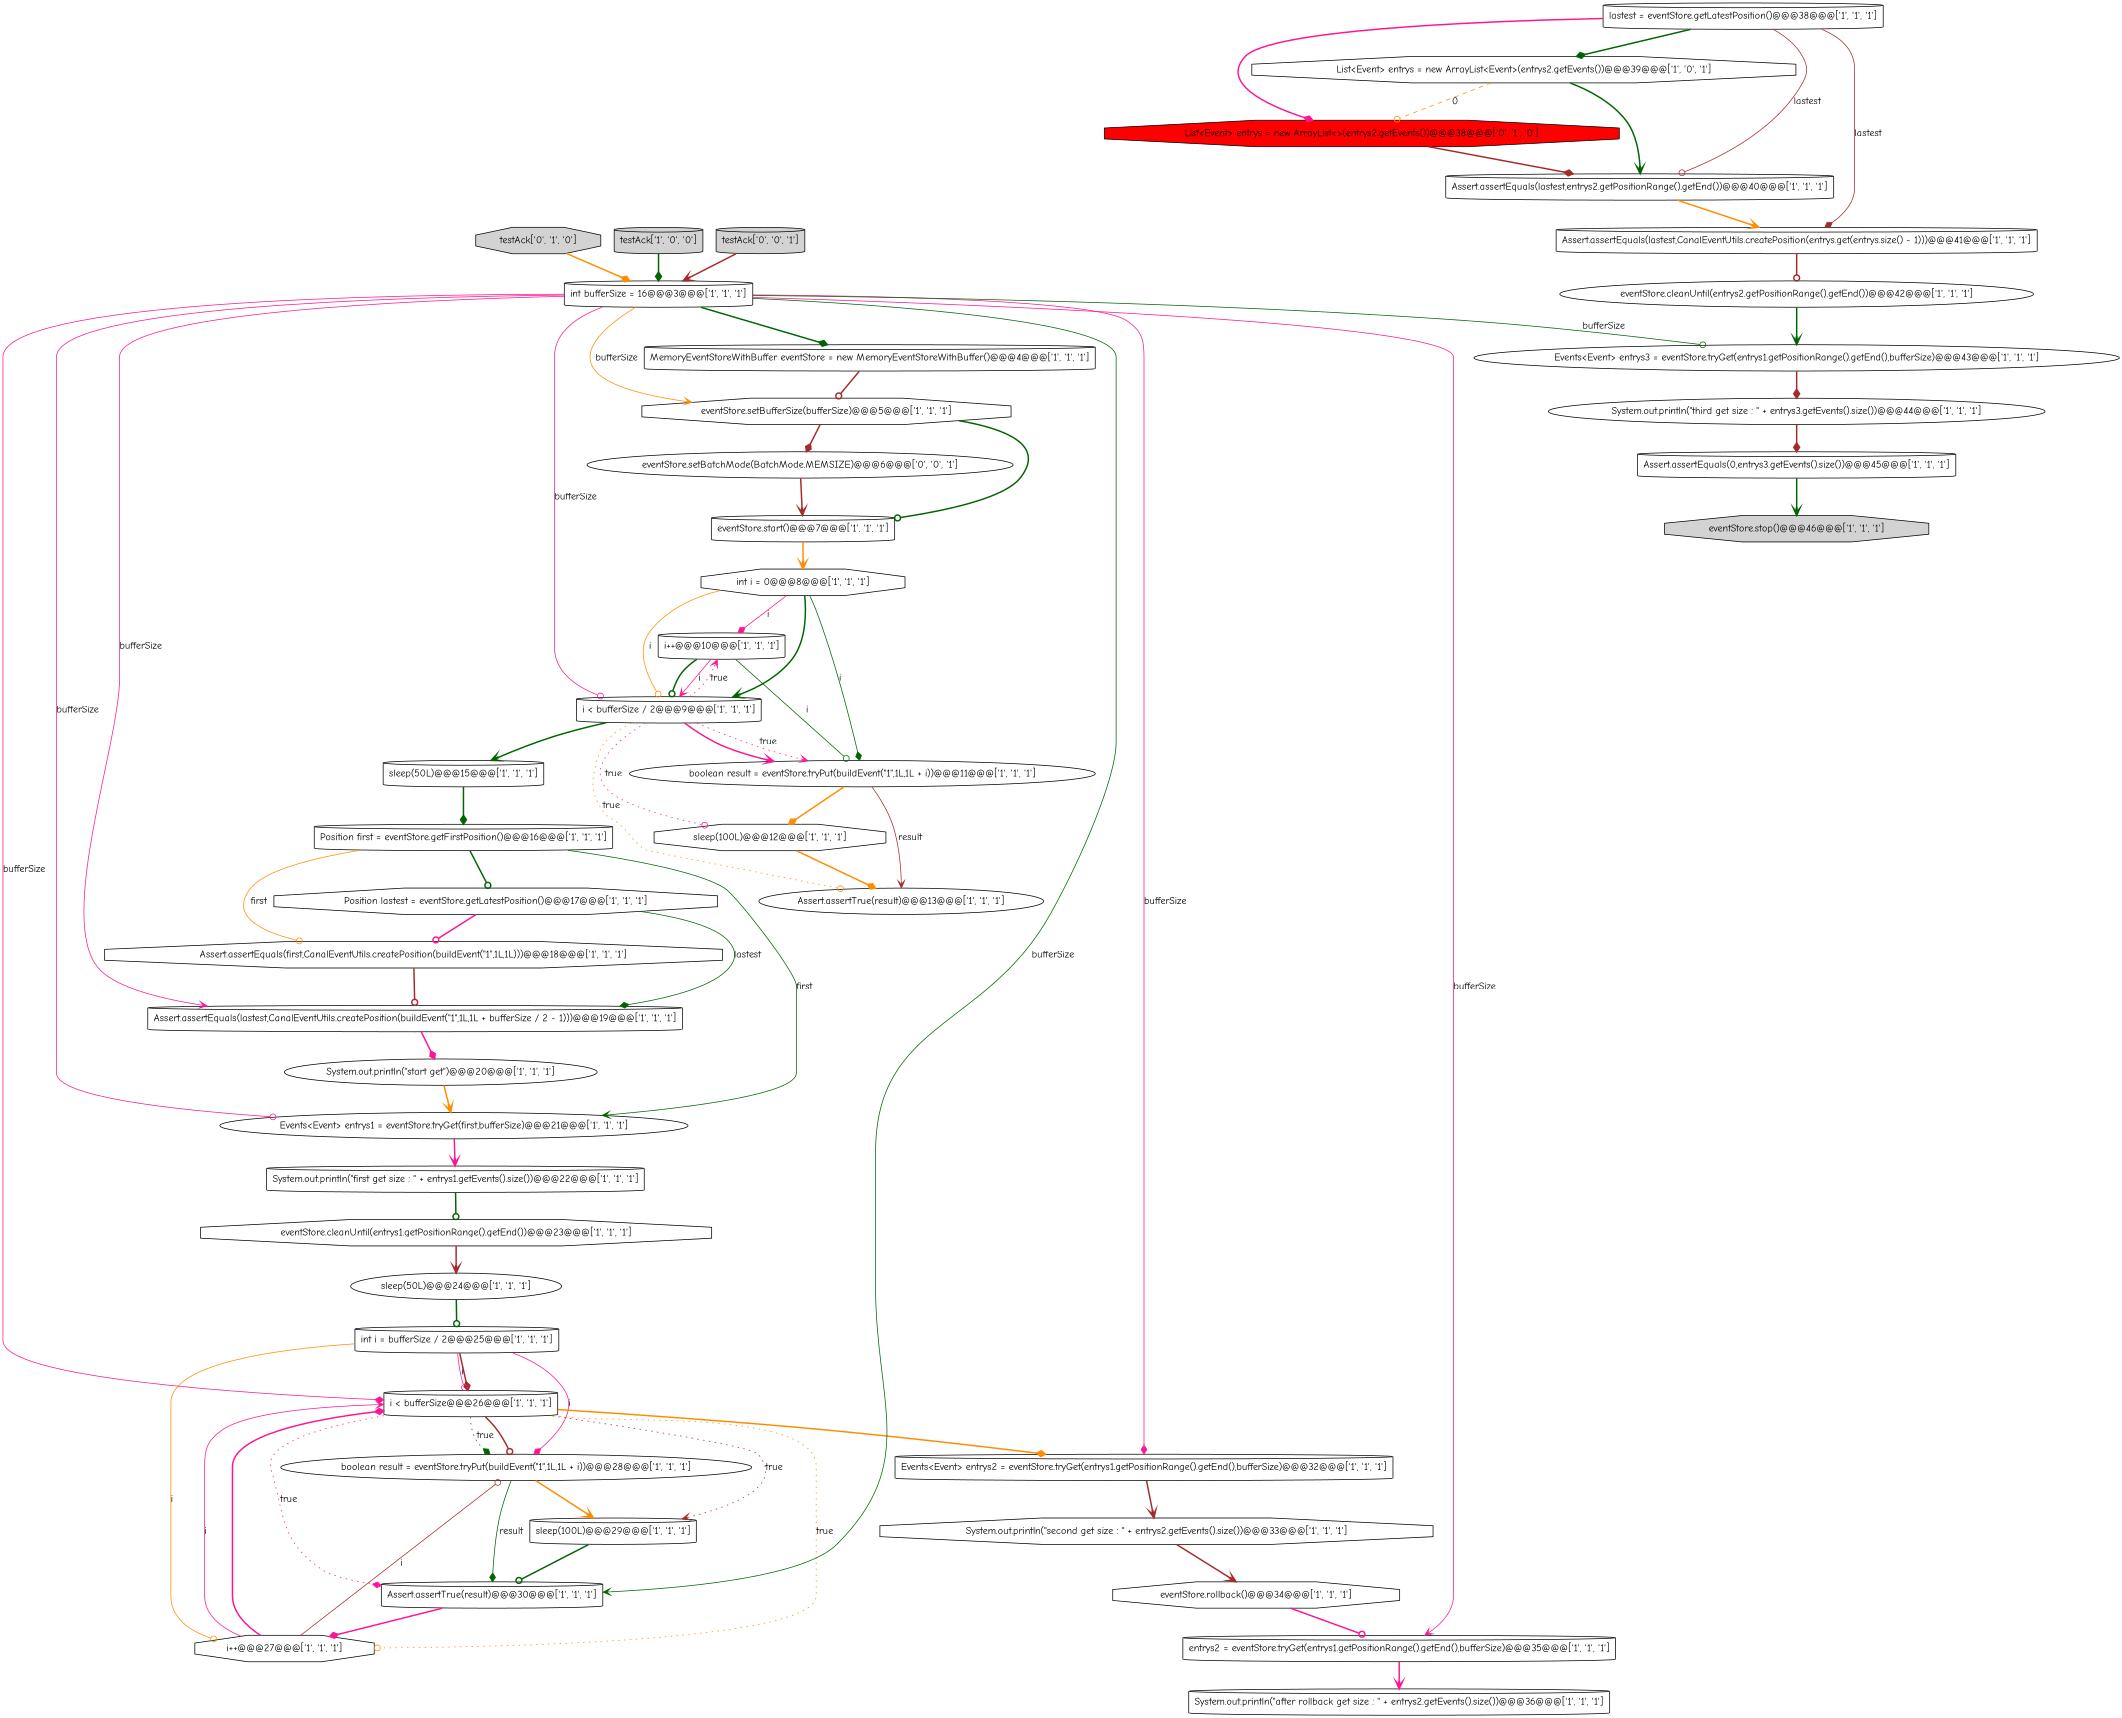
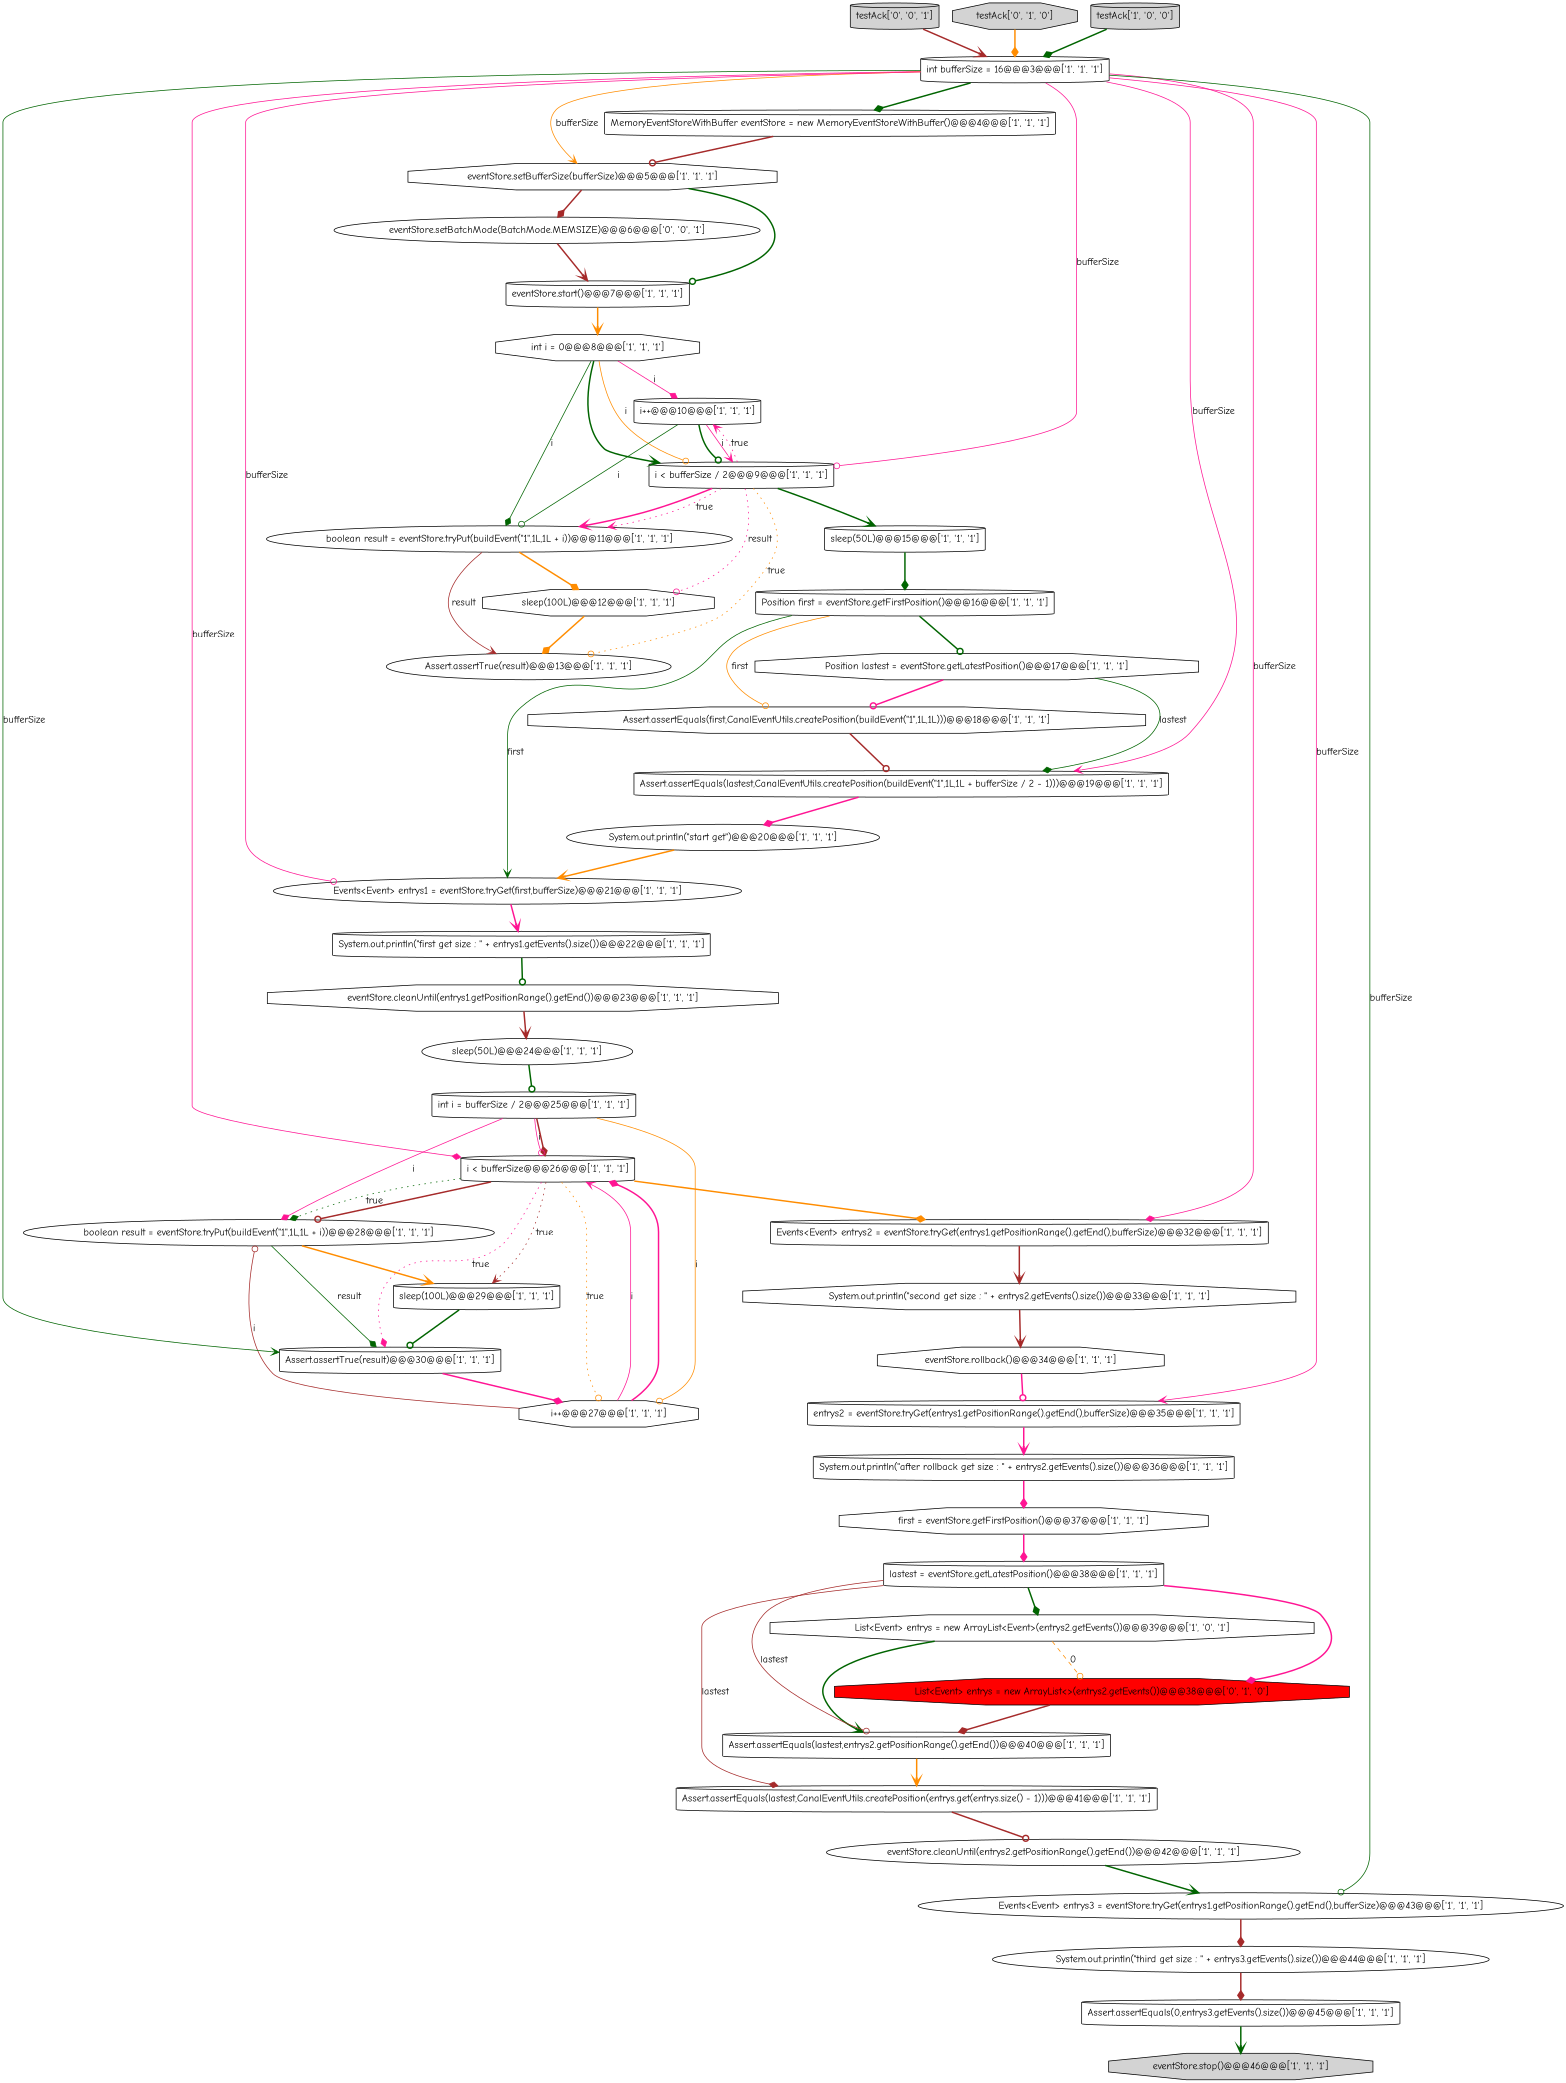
(614, 774) -> (760, 539)
none -> (1024, 1521)
